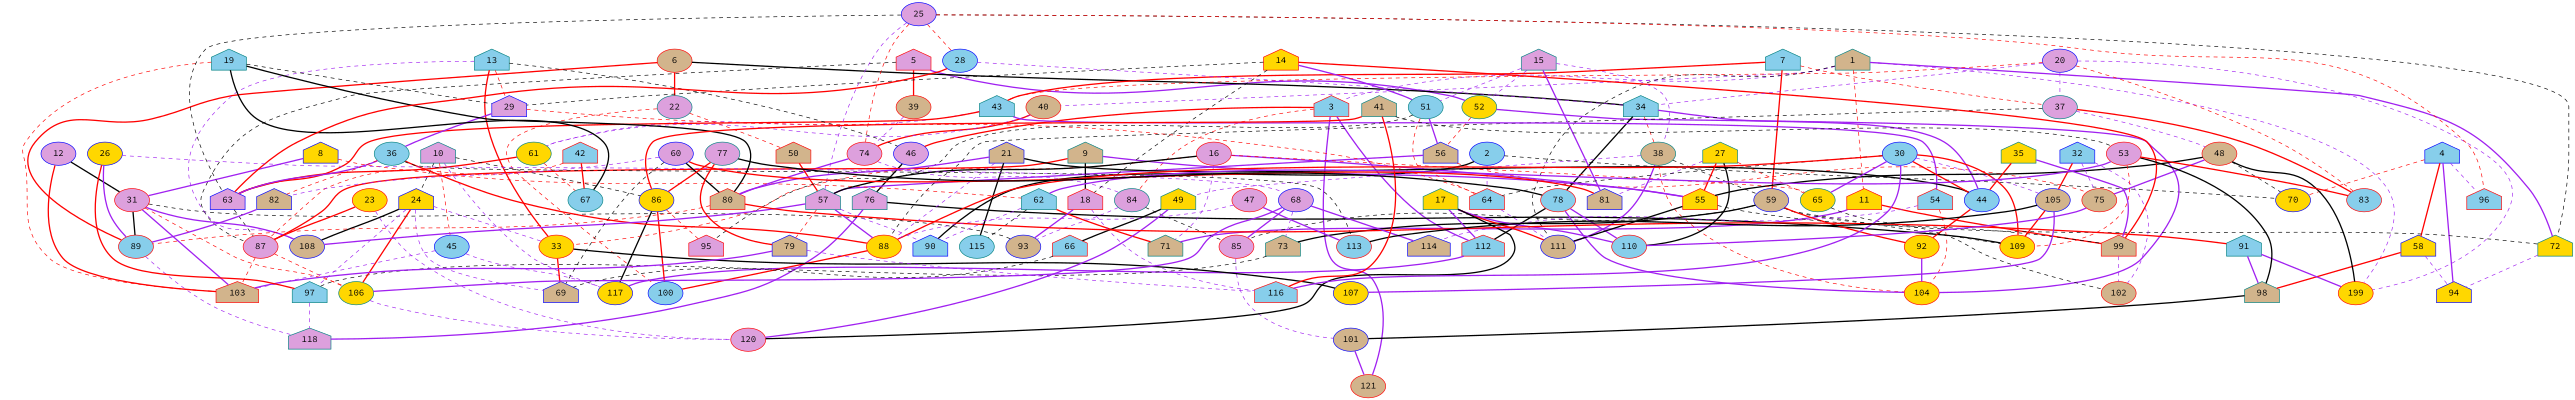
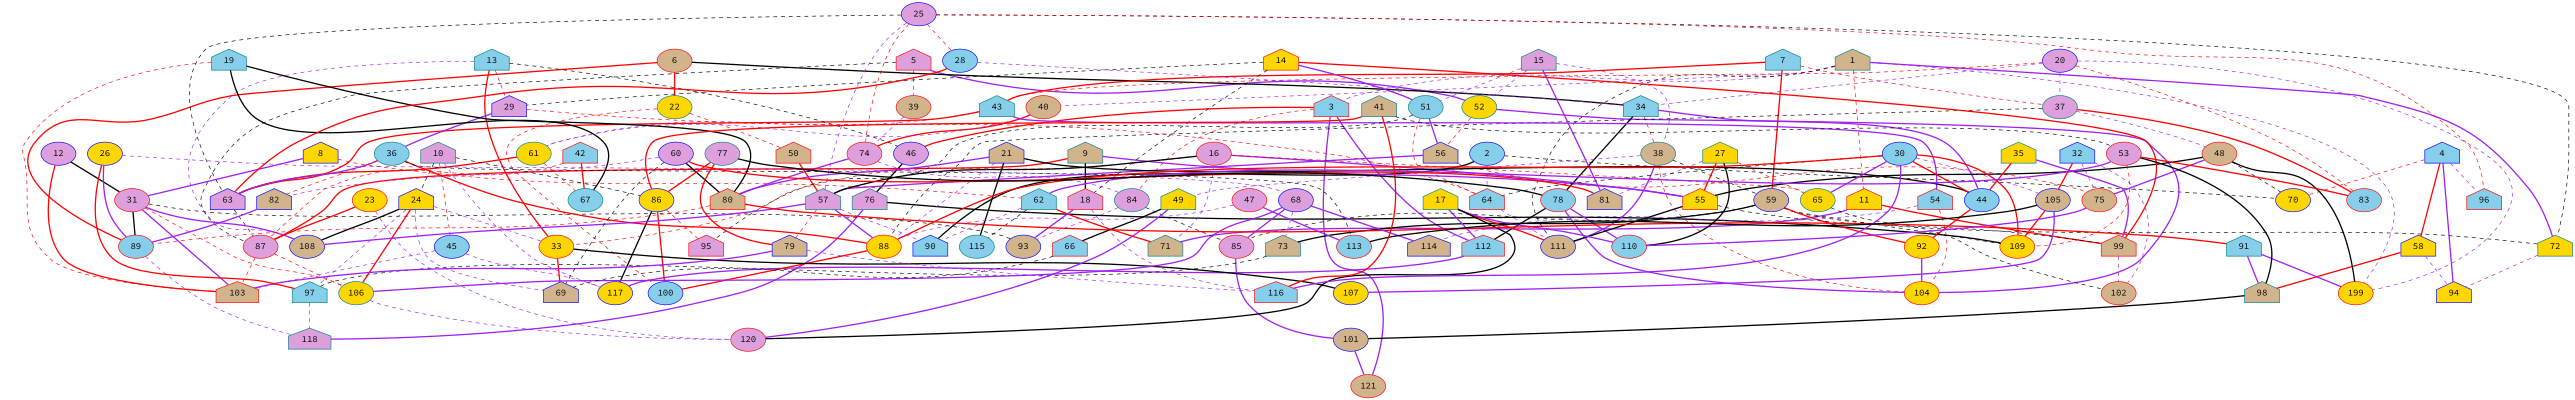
(351, 81) -> none
(914, 84) -> (914, 84)
(675, 107) -> (675, 107)
(1266, 319) -> (1266, 319)
